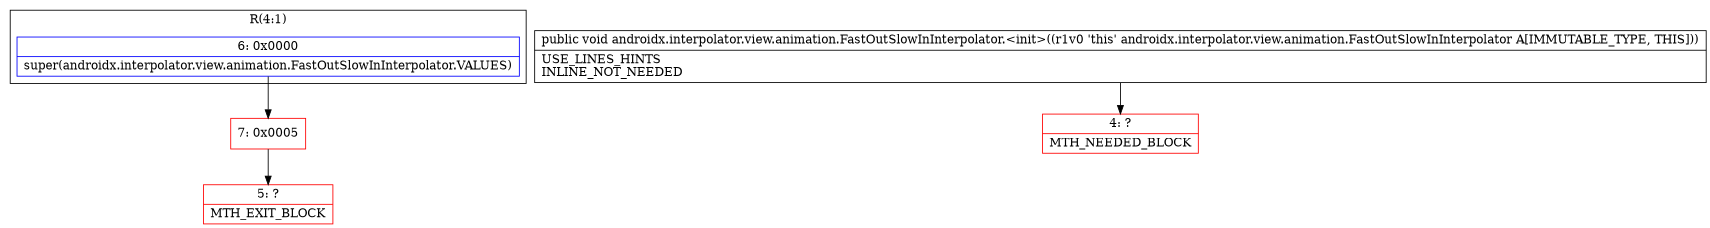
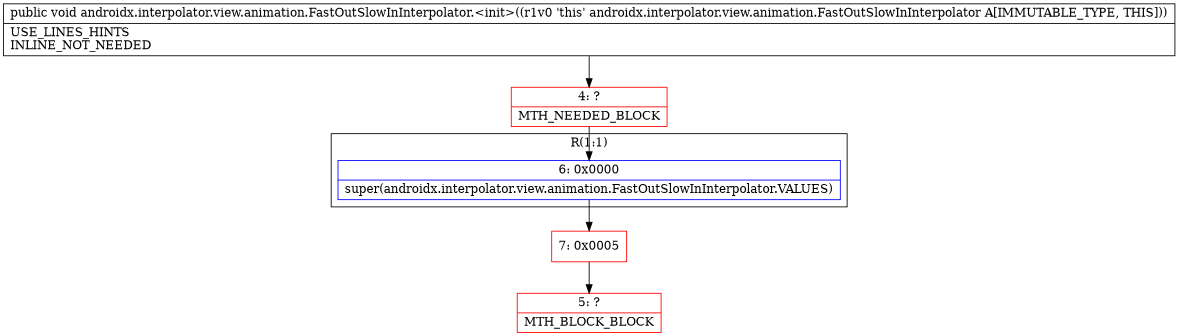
(268, 20) -> (589, 143)
none -> (589, 139)
(268, 214) -> (589, 322)
